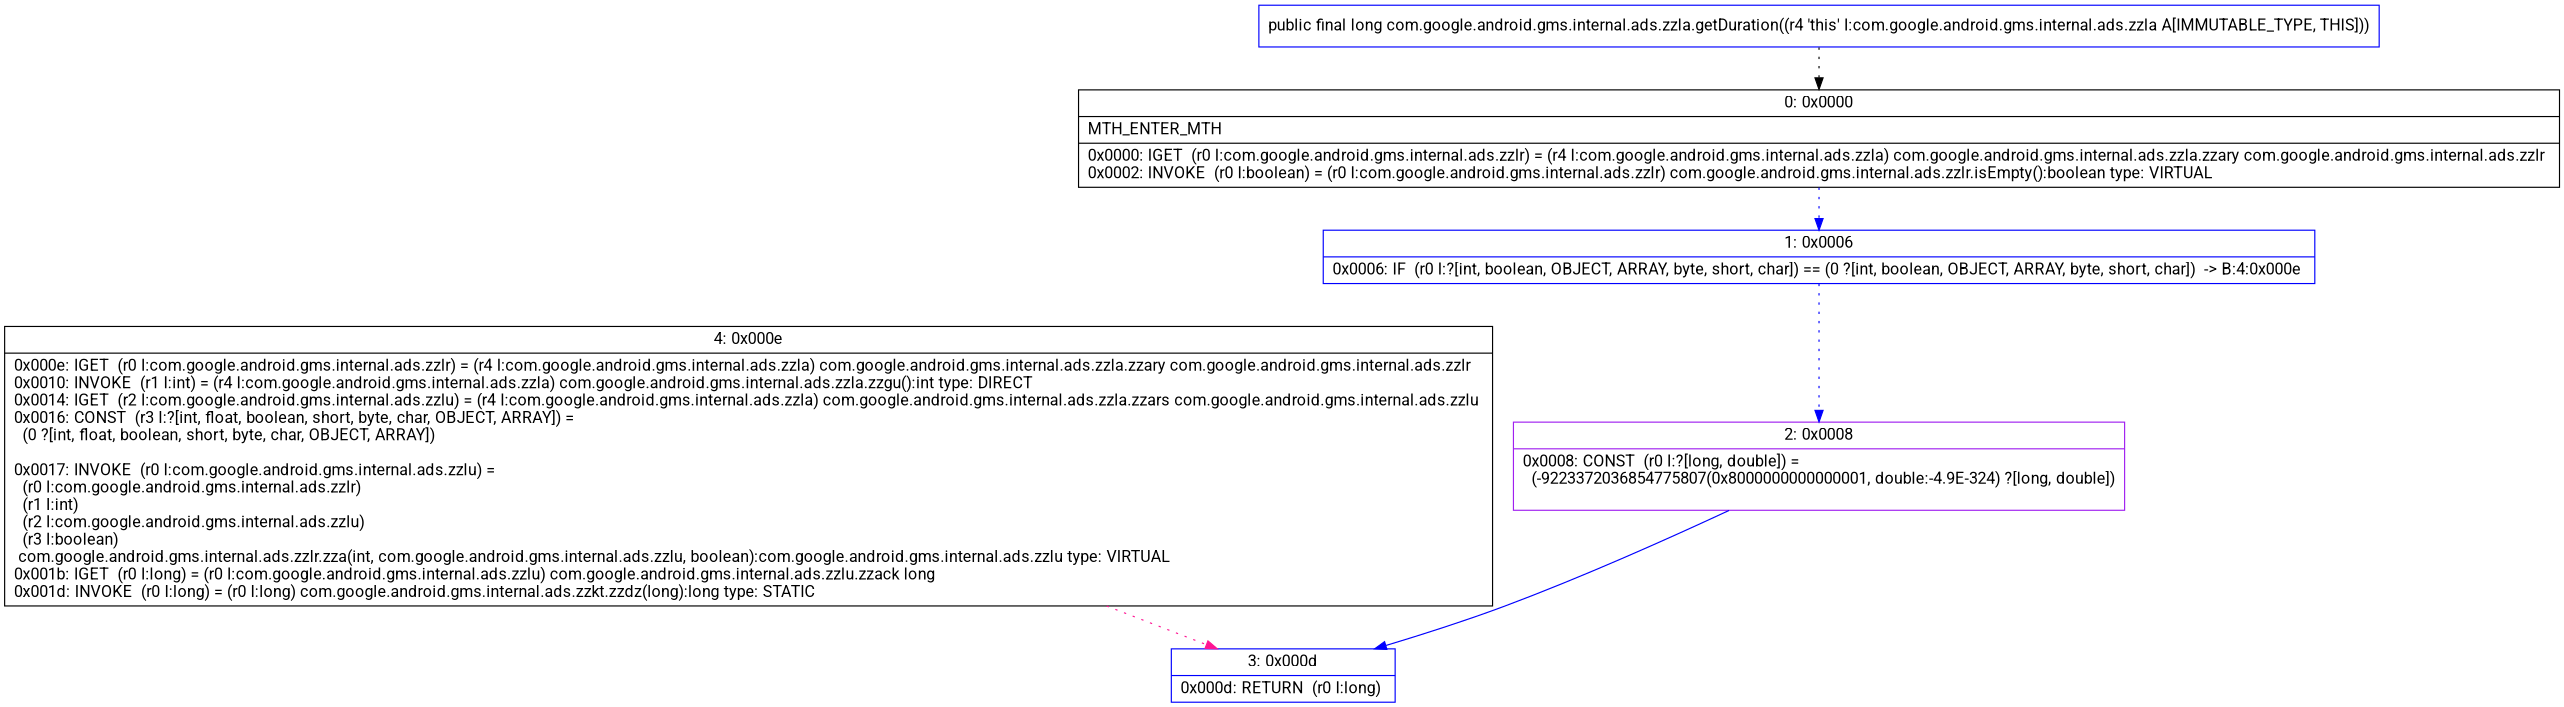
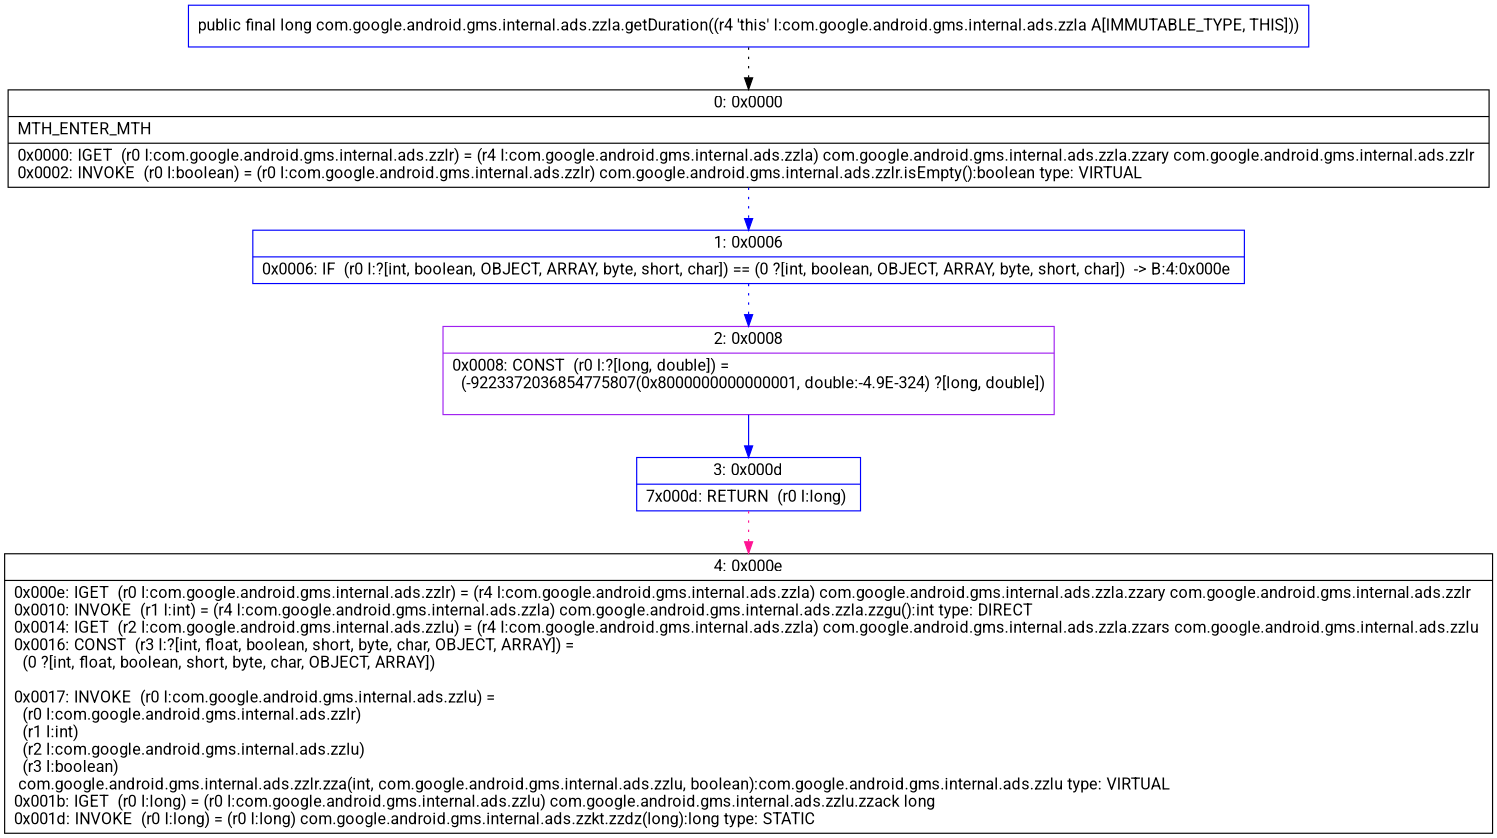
(1157, 625) -> (749, 526)
(1283, 688) -> (749, 497)
